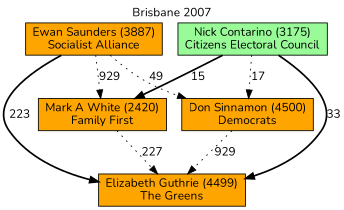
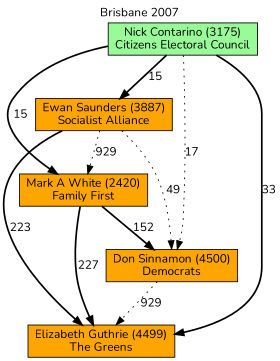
none -> (147, 74)
(134, 149) -> (75, 263)
none -> (124, 225)
